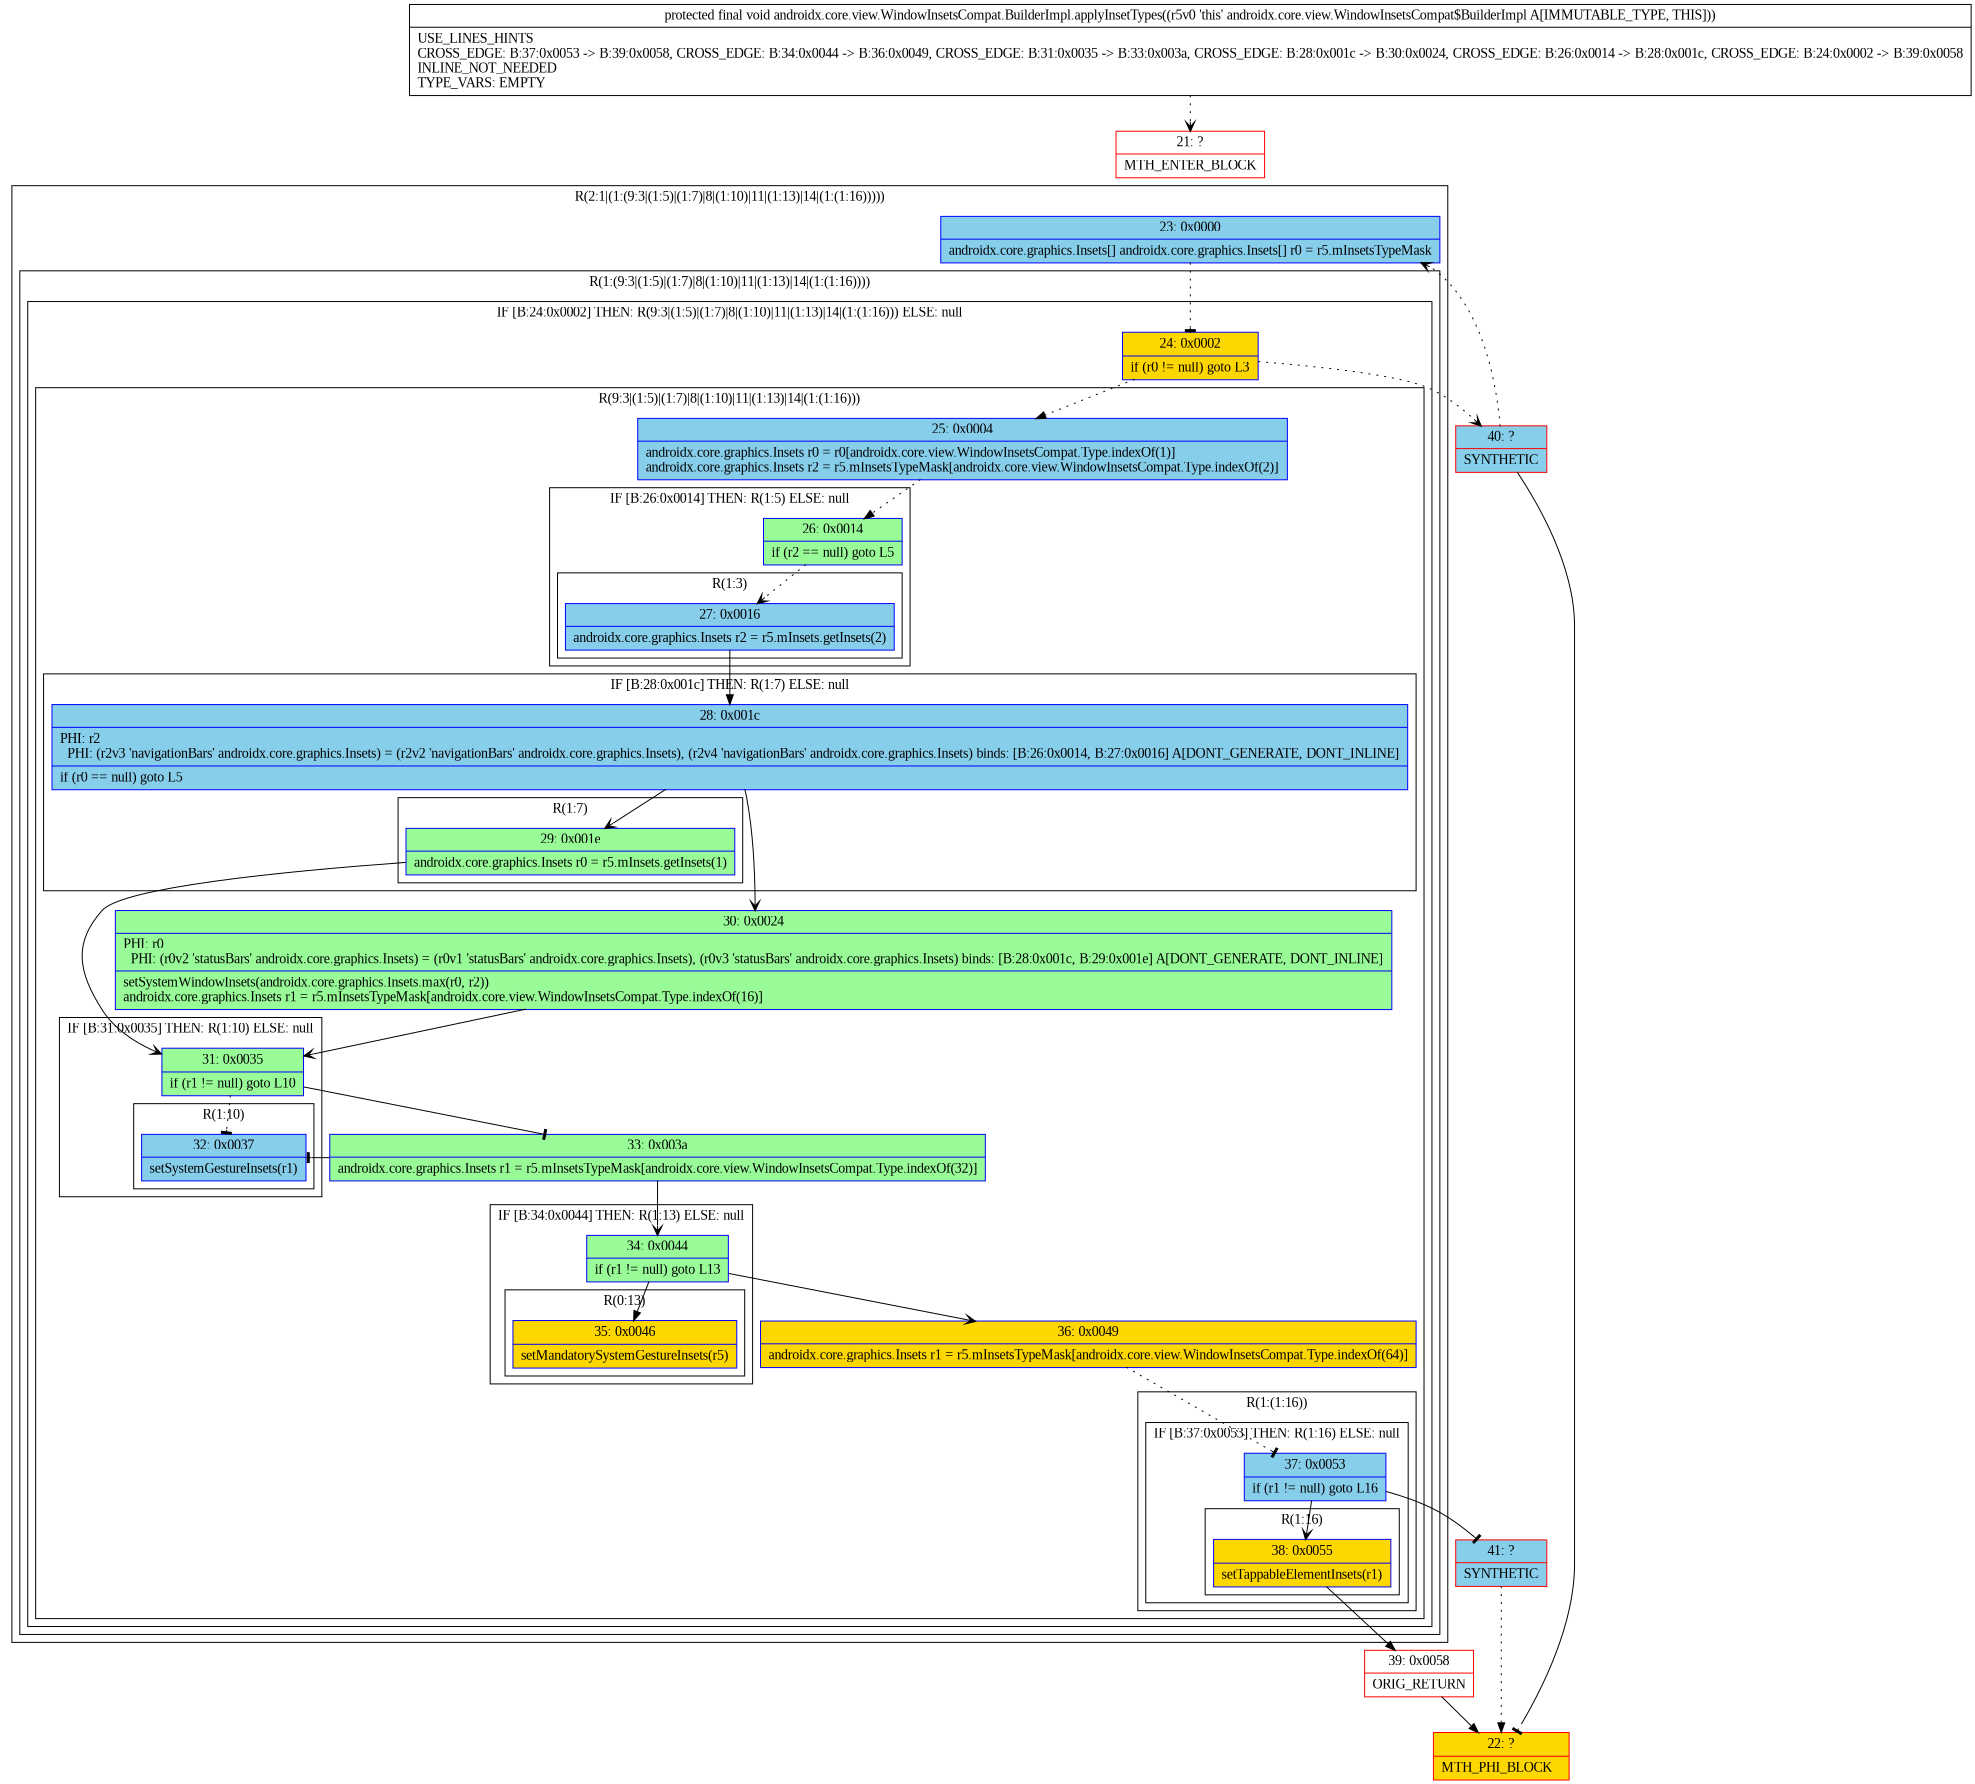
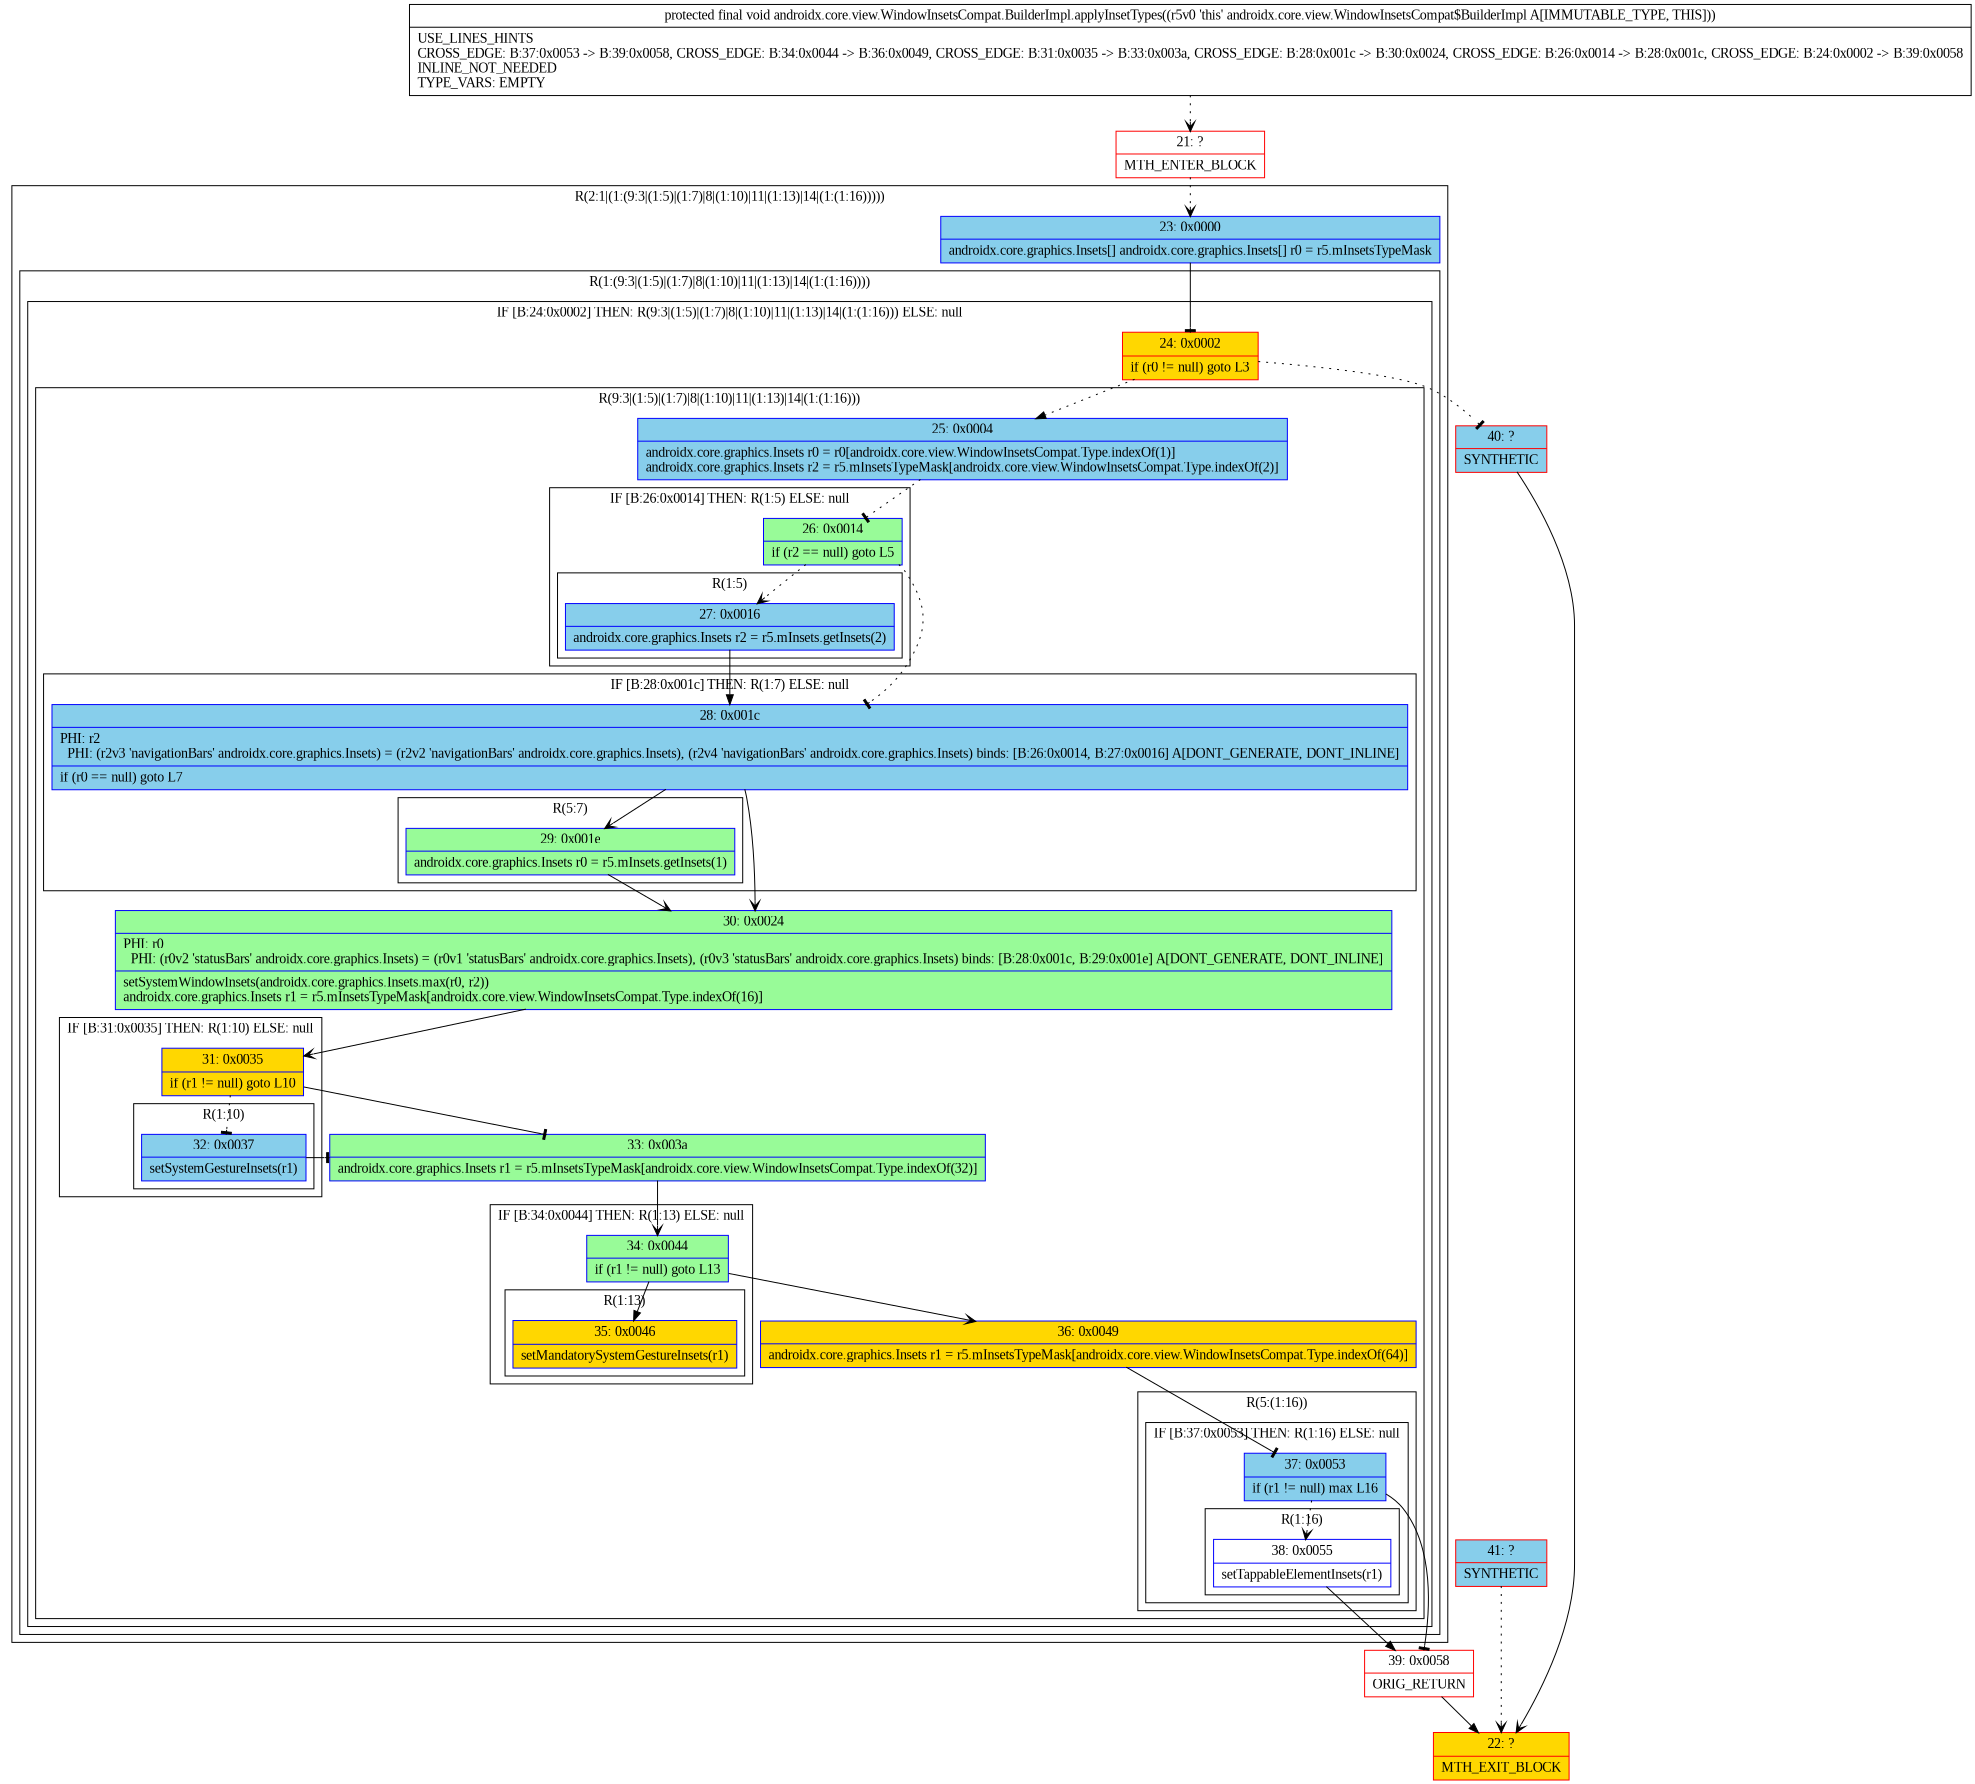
(1190, 295) -> (1190, 295)
(1481, 339) -> (1190, 192)
(1190, 356) -> (1190, 356)
(1372, 374) -> (1372, 374)
(896, 496) -> (896, 496)
(730, 584) -> (730, 584)
none -> (919, 639)
(121, 777) -> (121, 777)
(570, 809) -> (570, 809)
(201, 883) -> (647, 897)
(233, 1072) -> (233, 1072)
(1575, 1097) -> (1575, 1097)
(321, 1158) -> (315, 1158)
(625, 1301) -> (625, 1301)
(625, 1356) -> (625, 1356)
(1277, 1403) -> (1277, 1403)
(1199, 1409) -> (1199, 1409)
(1315, 1488) -> (1315, 1488)
(1309, 1515) -> (1309, 1515)
(1454, 1522) -> (1426, 1563)
(1302, 1563) -> (1302, 1563)
(1501, 1654) -> (1501, 1654)
(1497, 1768) -> (1501, 1768)
